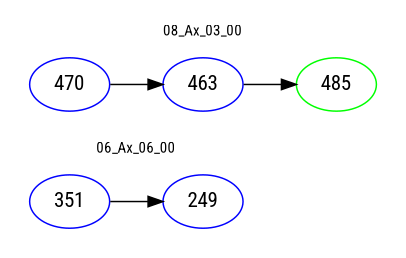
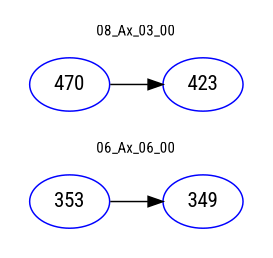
(203, 84) -> (203, 84)
(336, 84) -> none
(70, 202) -> (70, 202)
(203, 202) -> (203, 202)
